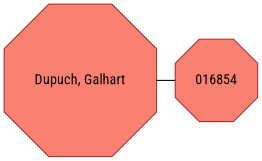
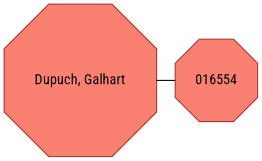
(216, 80) -> (216, 80)
